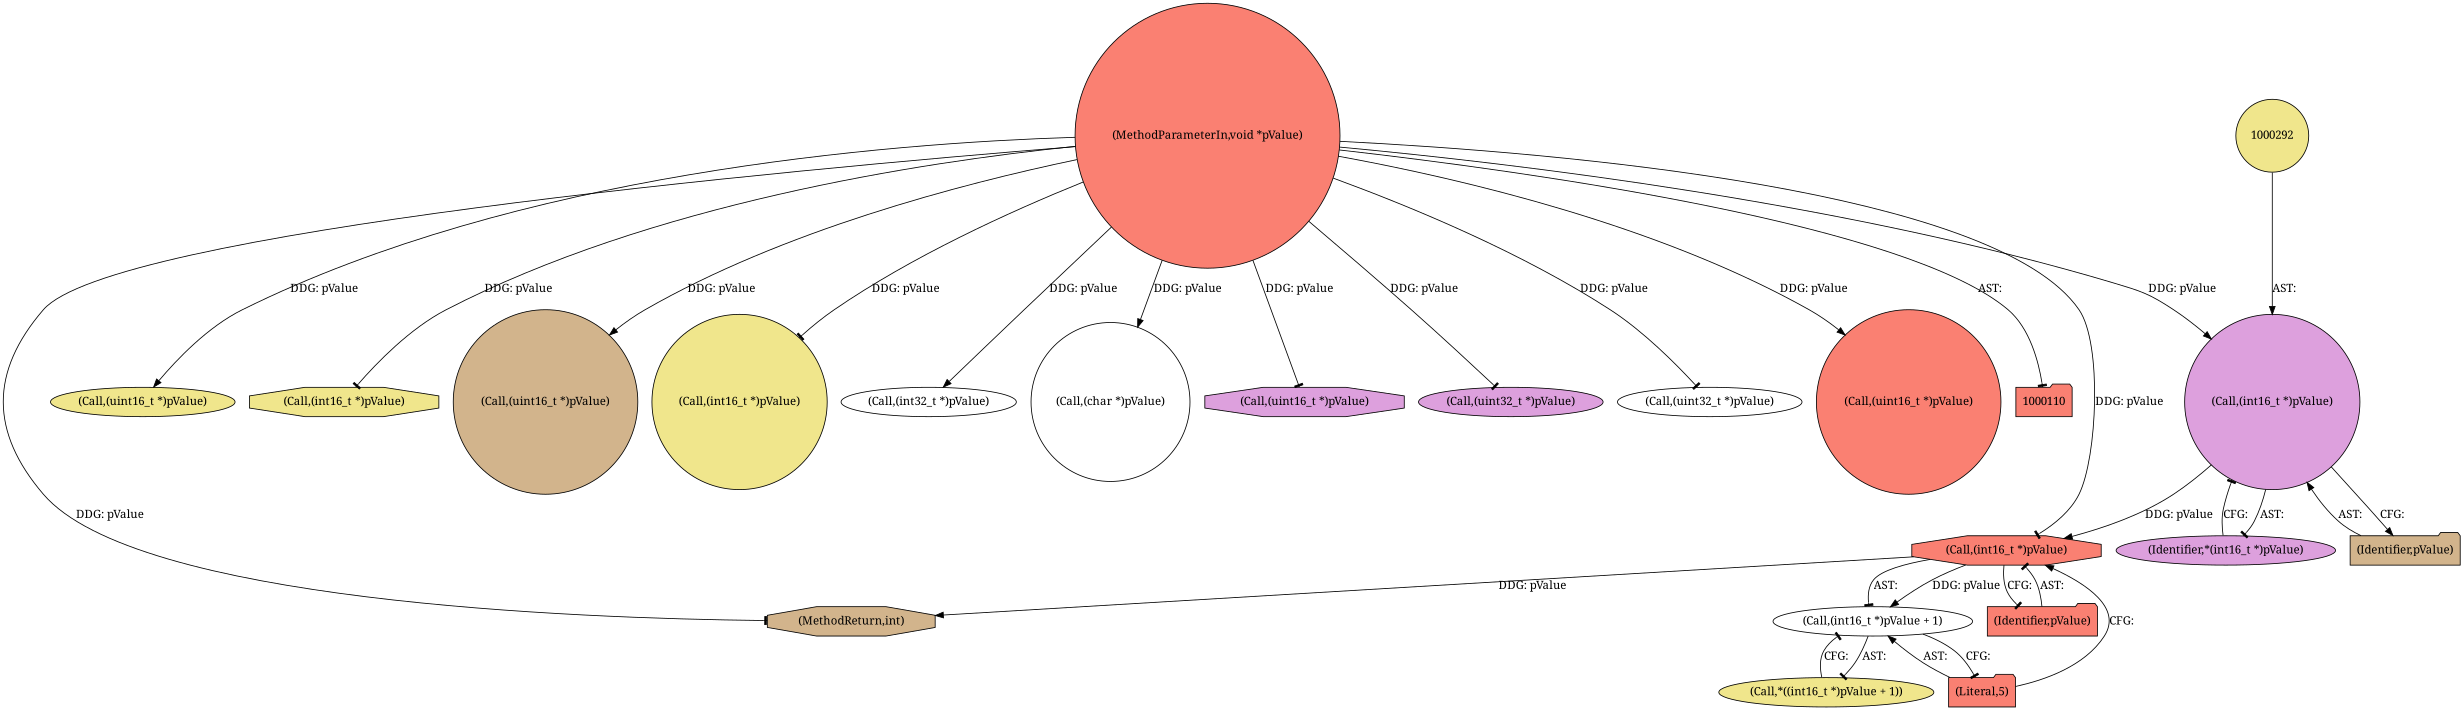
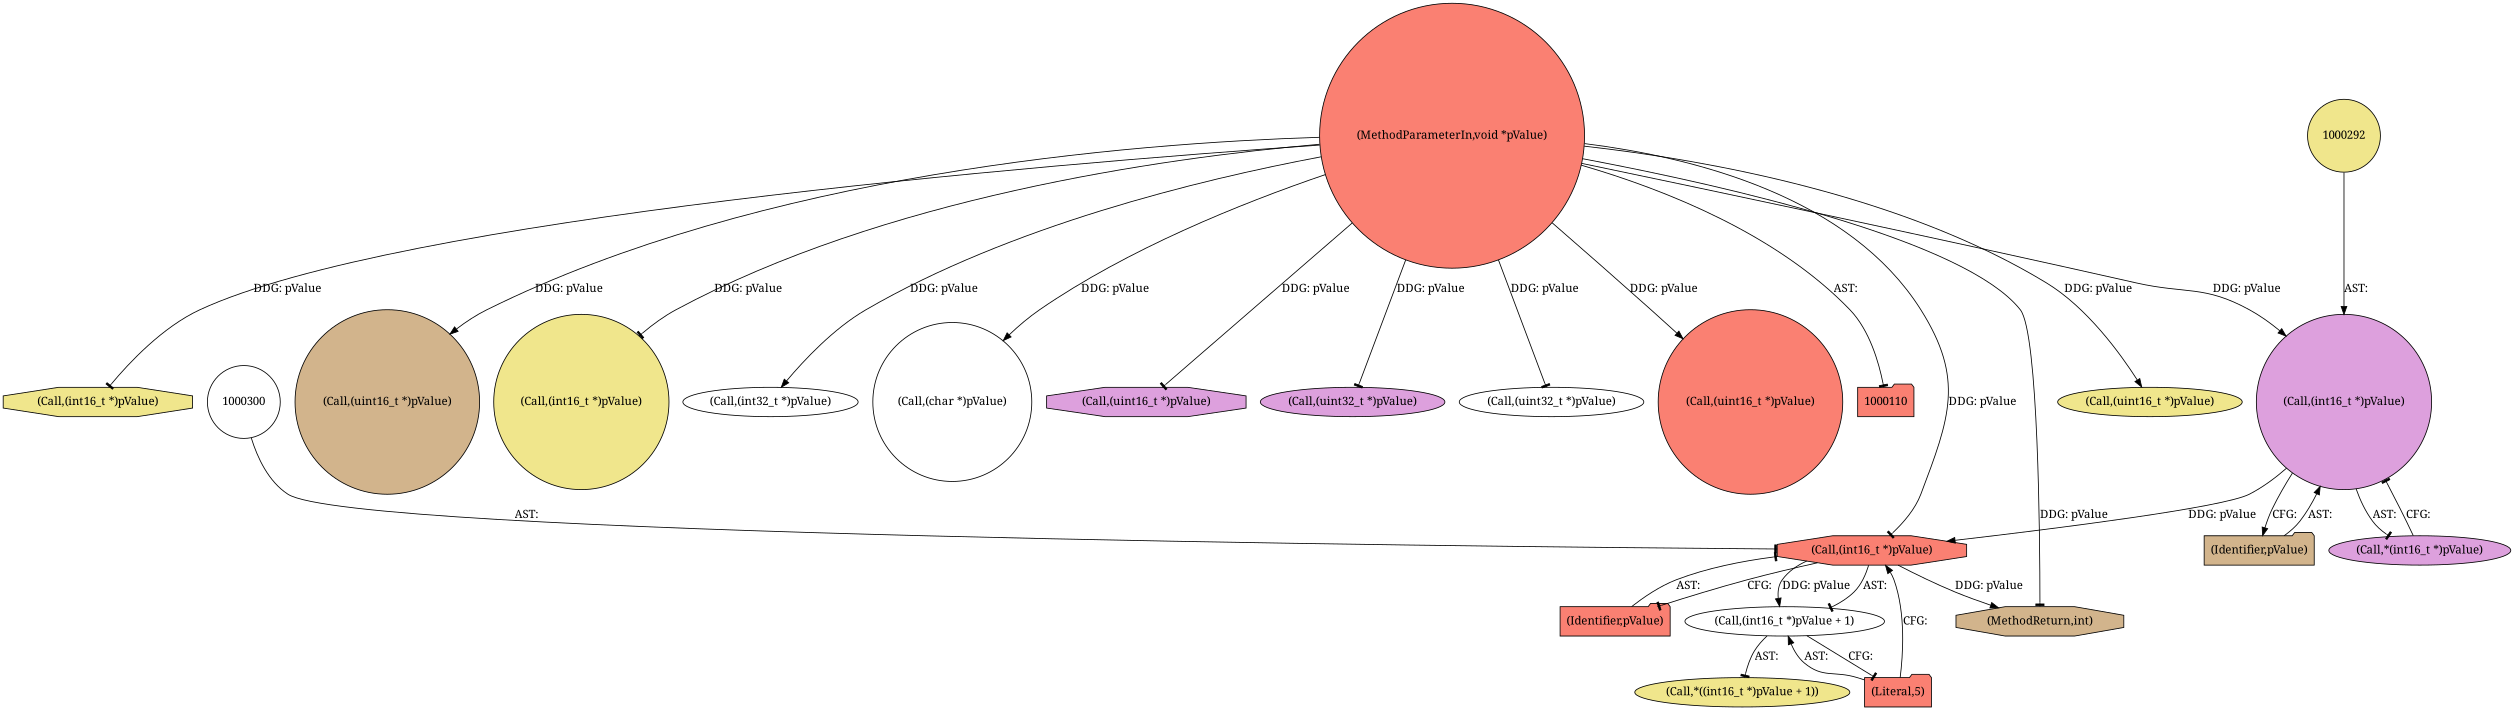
none -> (244, 402)
(2226, 550) -> (2420, 550)
(1822, 655) -> none
